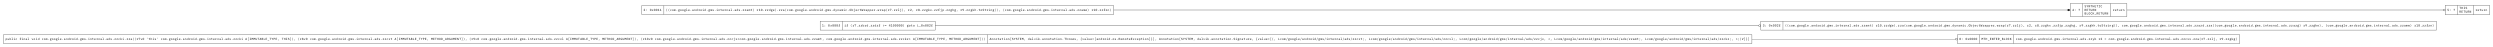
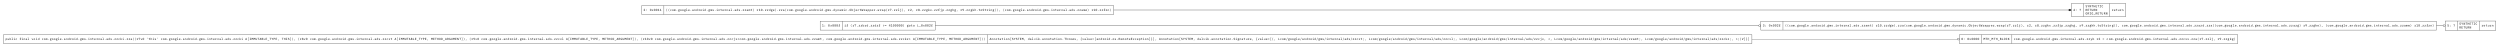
(2464, 8) -> (2469, 24)
(2285, 10) -> (2440, 26)
(2097, 14) -> (2097, 14)
(1997, 39) -> (1997, 39)
